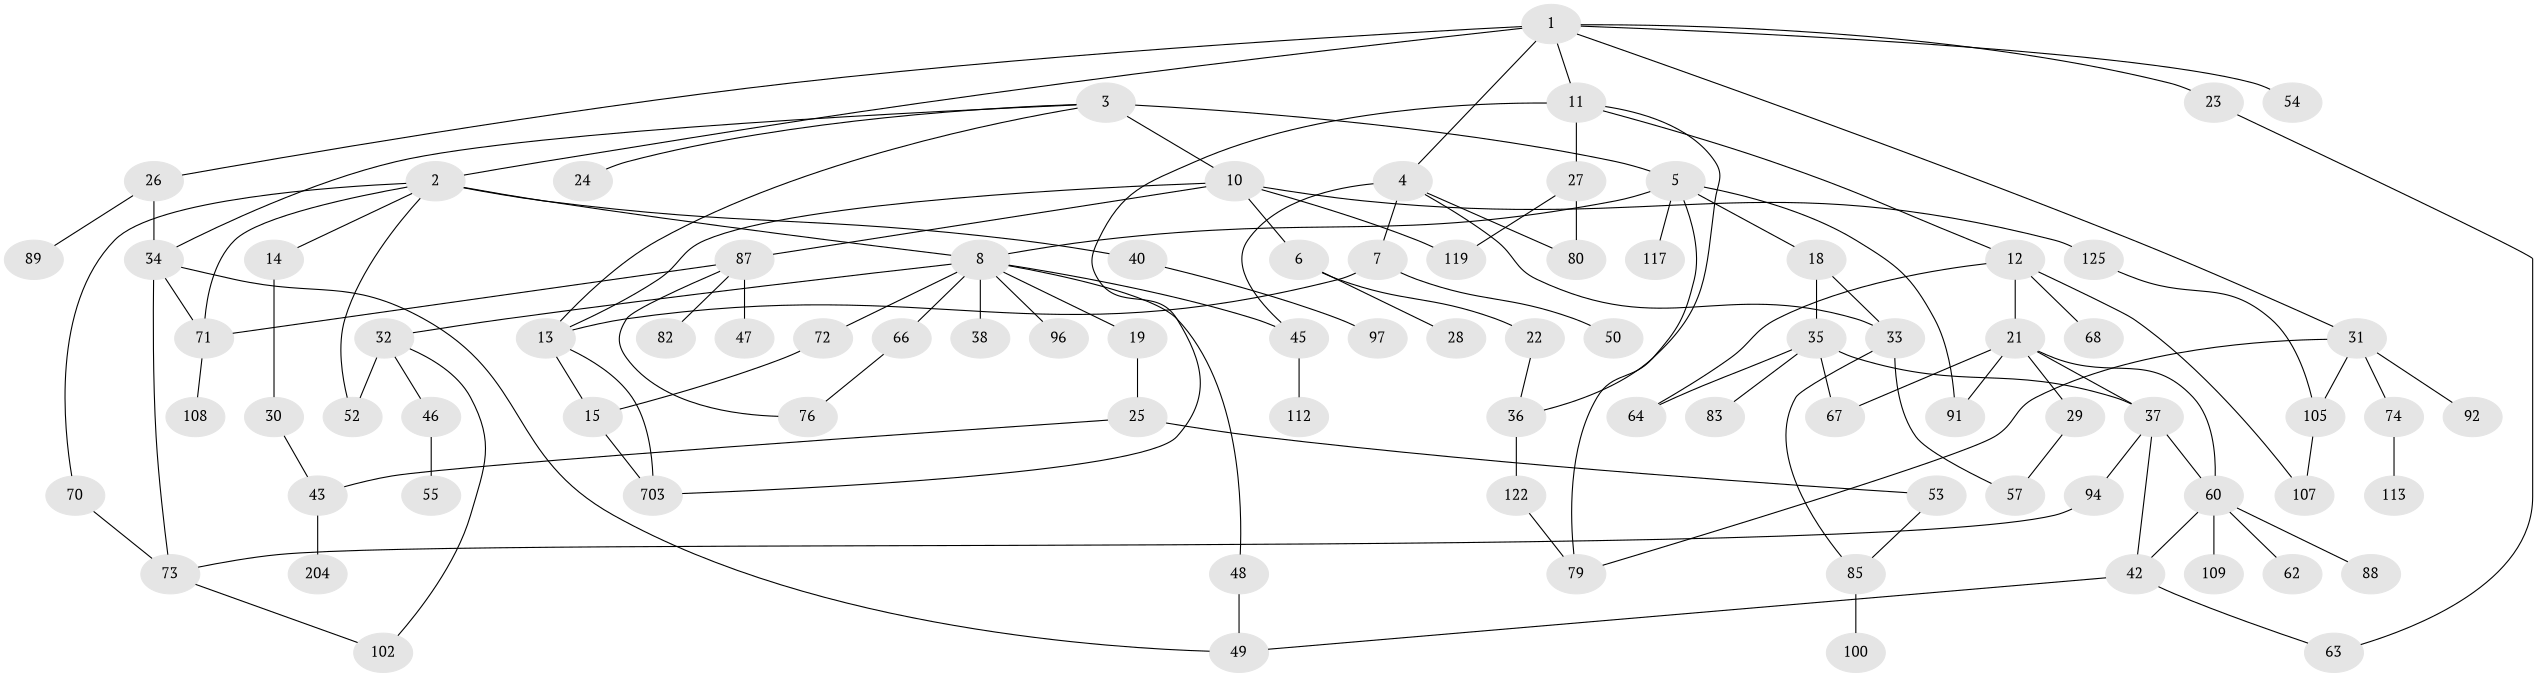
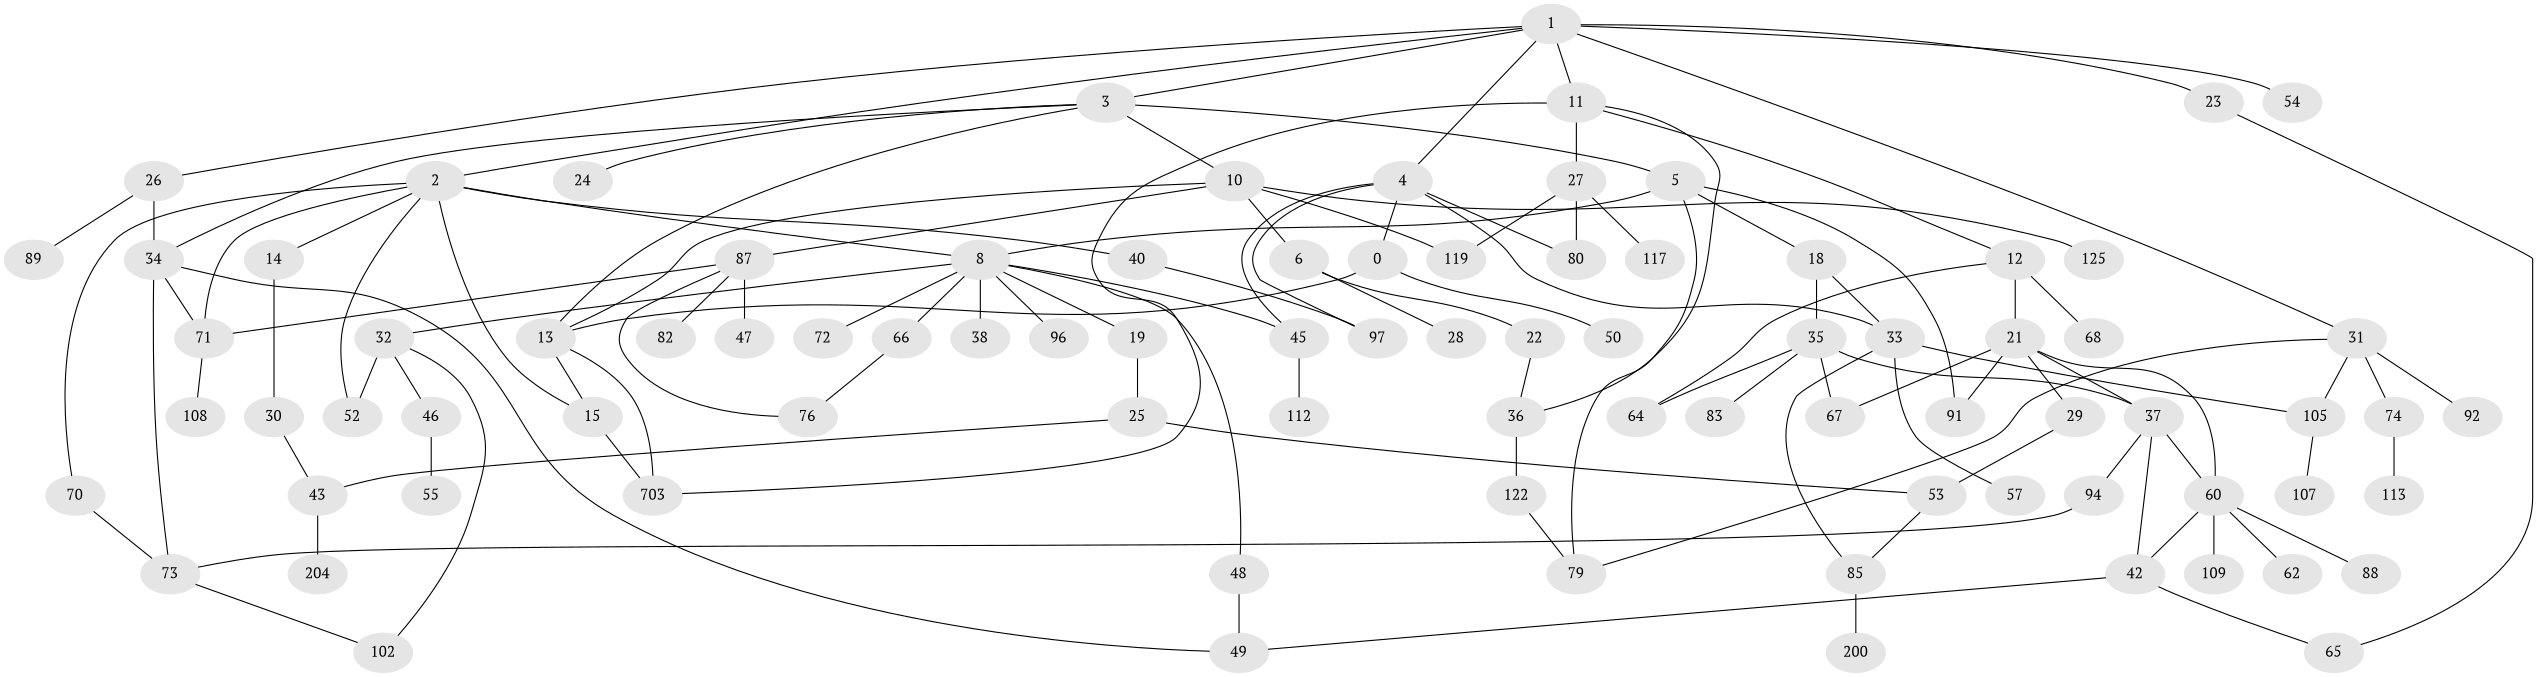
none -> (1329, 63)
(1665, 221) -> (1616, 220)
none -> (1255, 248)
(1378, 260) -> (1378, 260)
(2240, 299) -> (2113, 383)
(2186, 361) -> none
(711, 383) -> (478, 313)
(2045, 456) -> (2006, 456)
(1856, 653) -> (1856, 653)
(2334, 653) -> (2334, 653)
